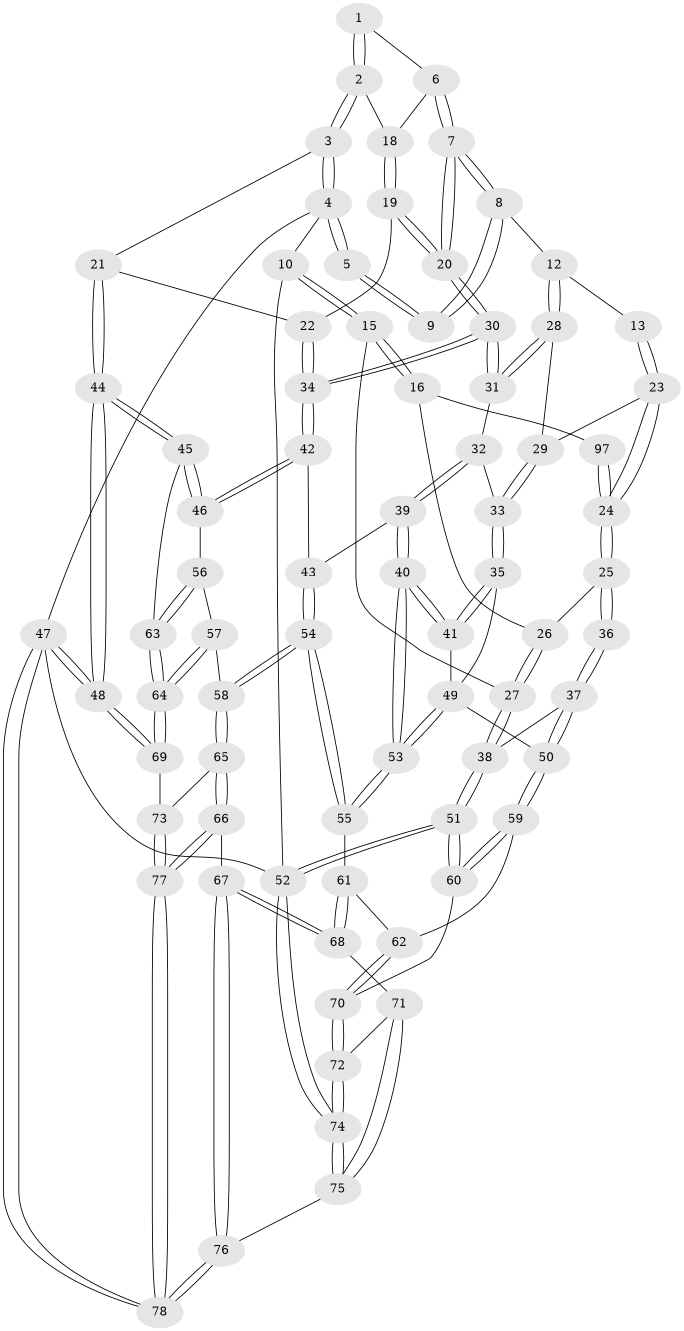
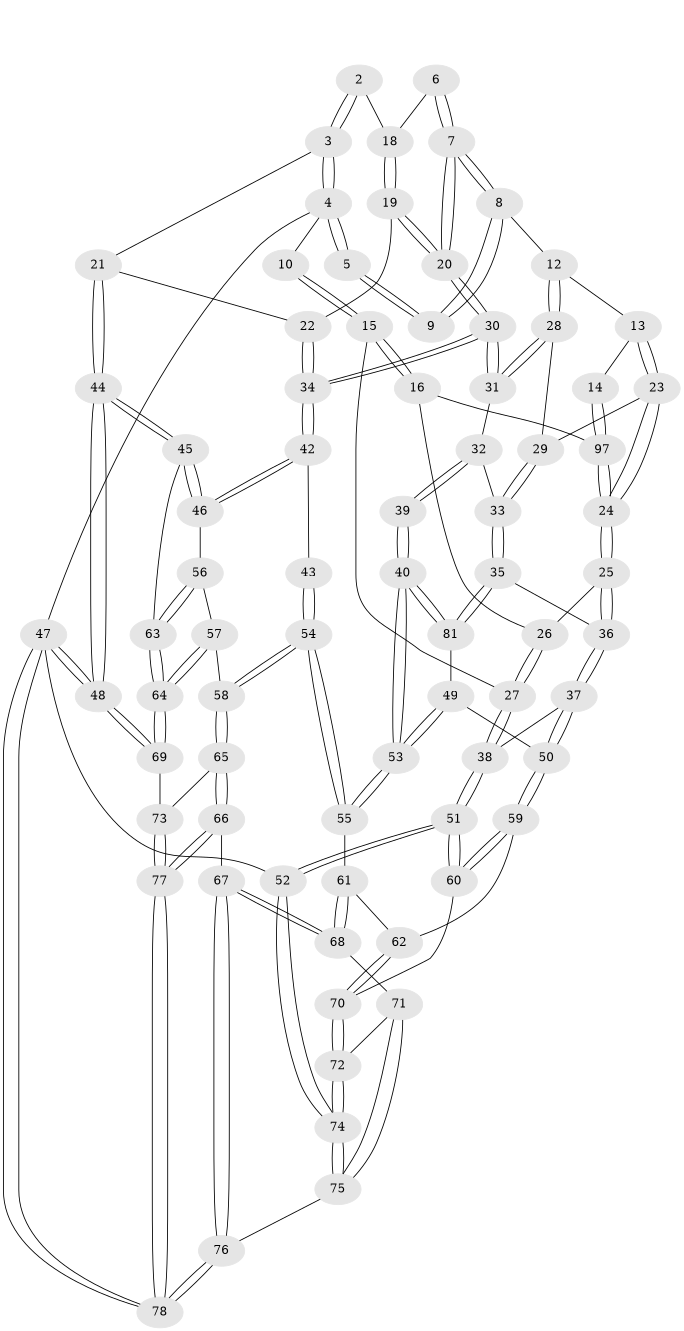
(359, 19) -> none
none -> (595, 388)
(362, 539) -> none
(277, 573) -> none
(451, 635) -> (451, 635)
(486, 638) -> (552, 604)
